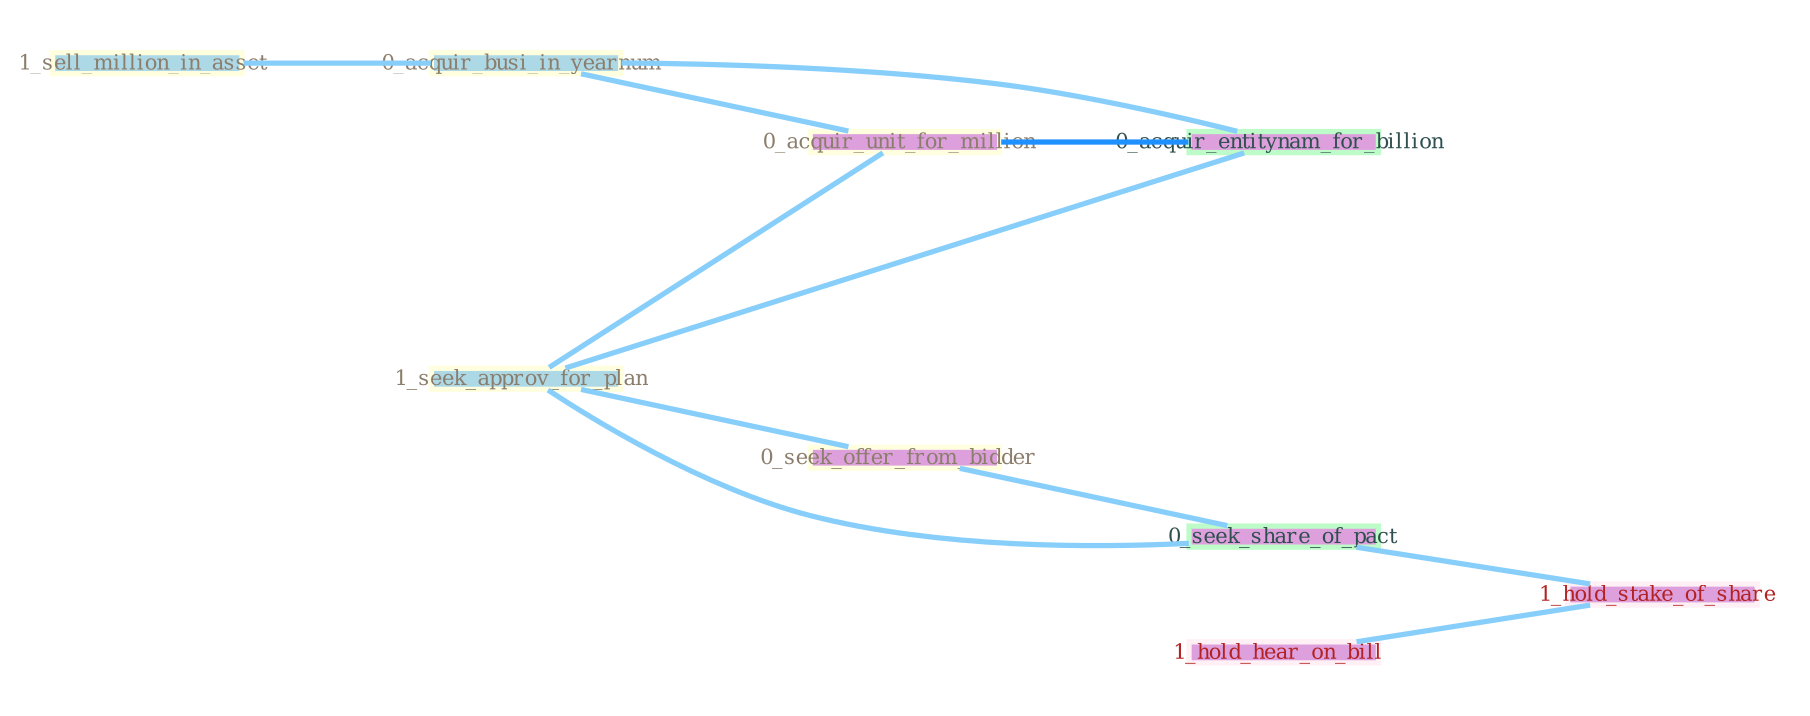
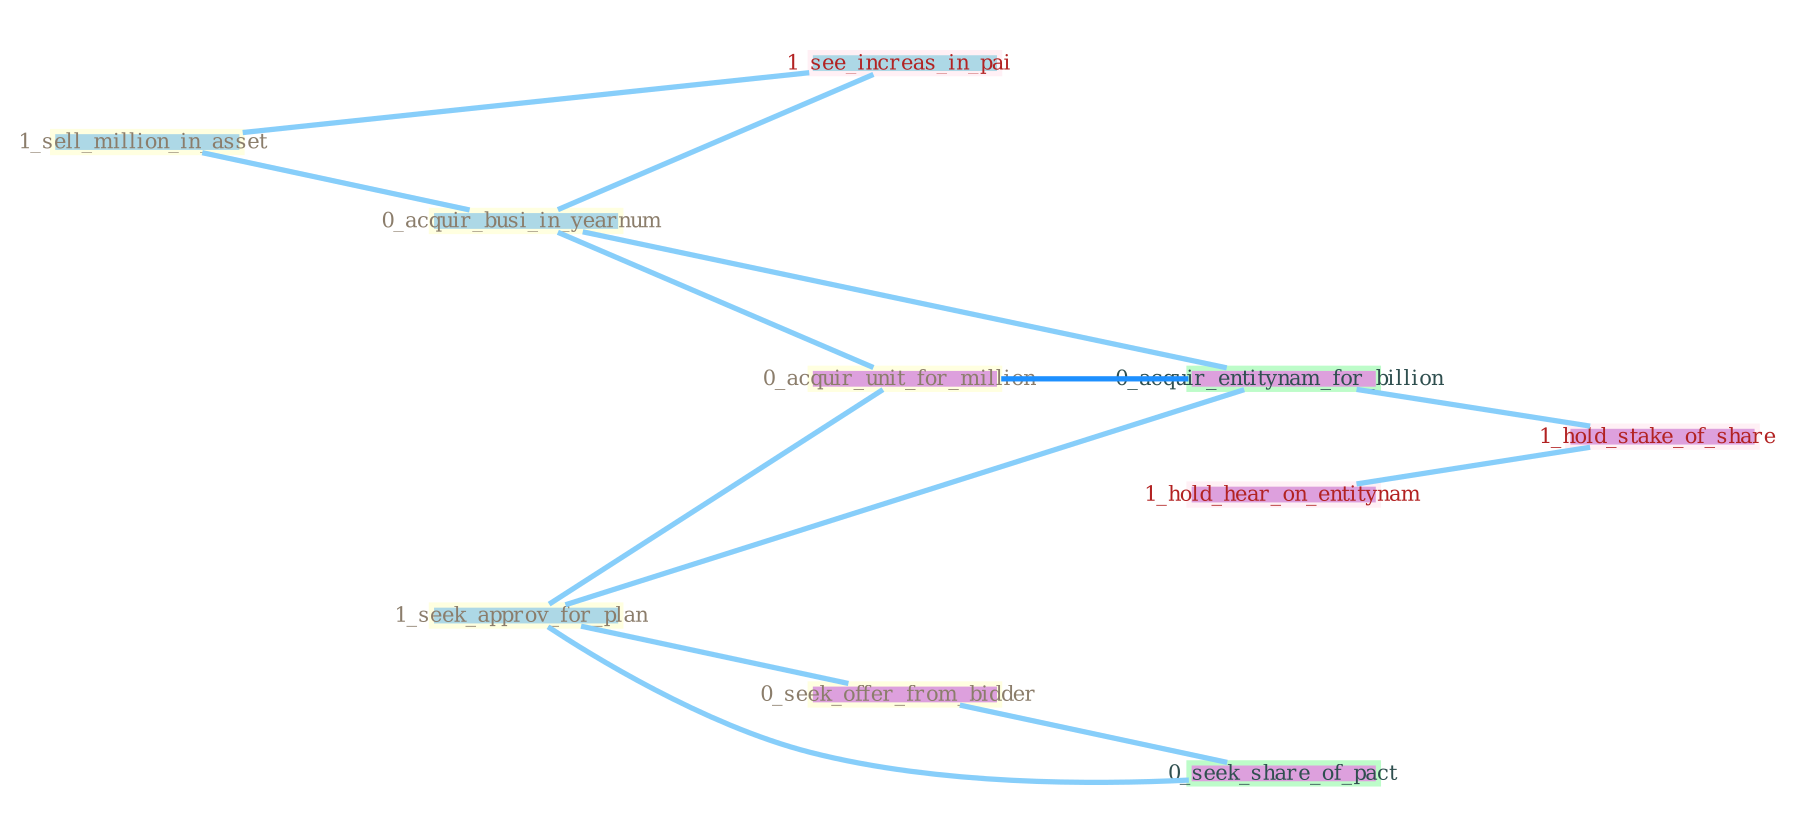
none -> (905, 63)
(1473, 566) -> (1473, 408)
(1284, 652) -> (1284, 495)
